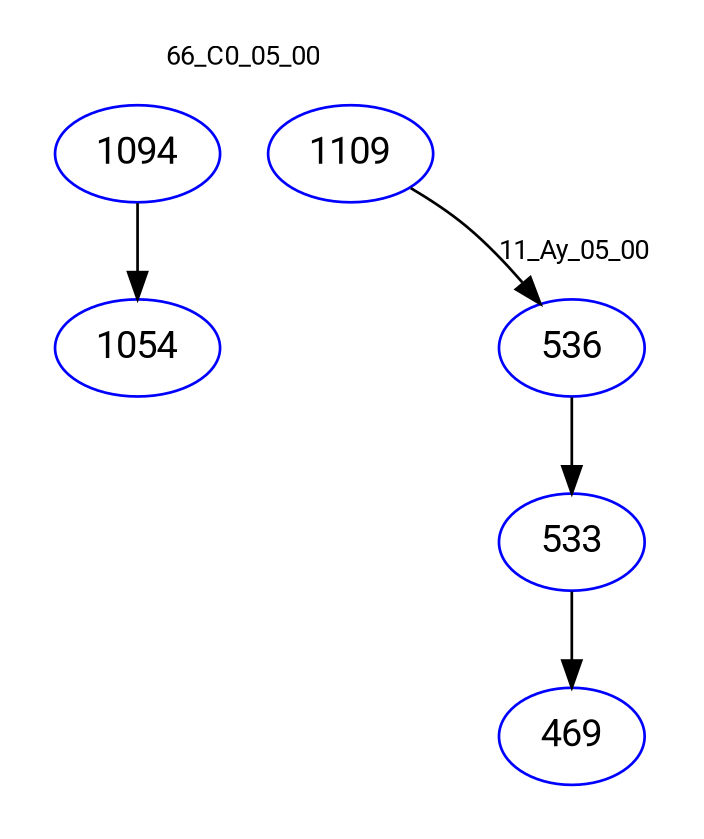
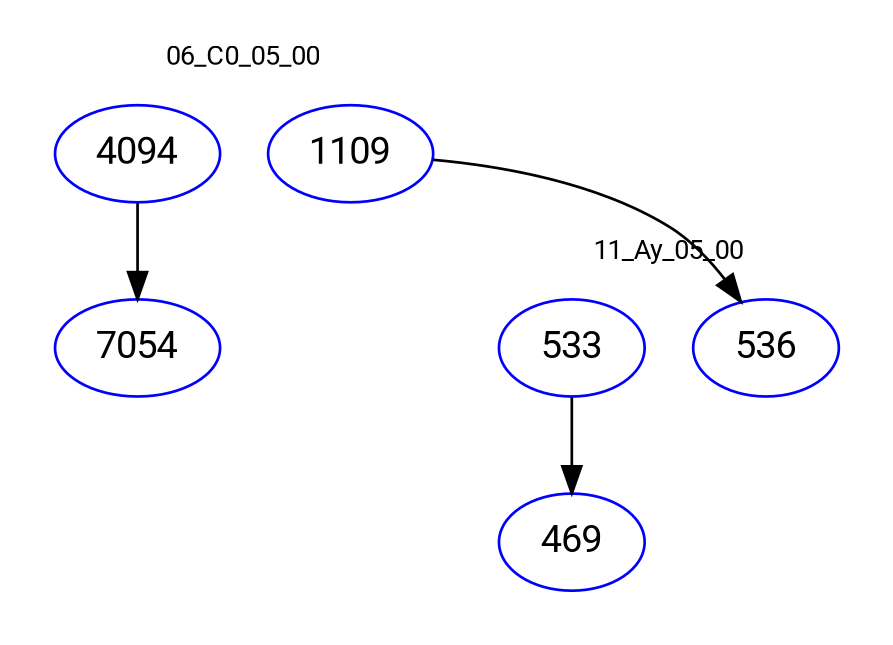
(244, 58) -> (244, 58)
(138, 154) -> (138, 154)
(138, 348) -> (138, 348)
(572, 432) -> none
